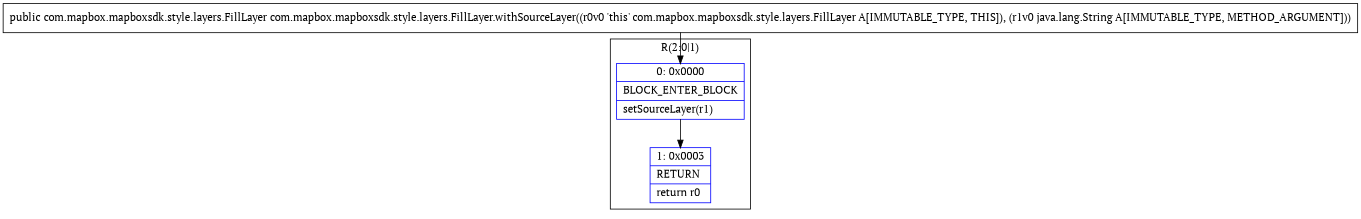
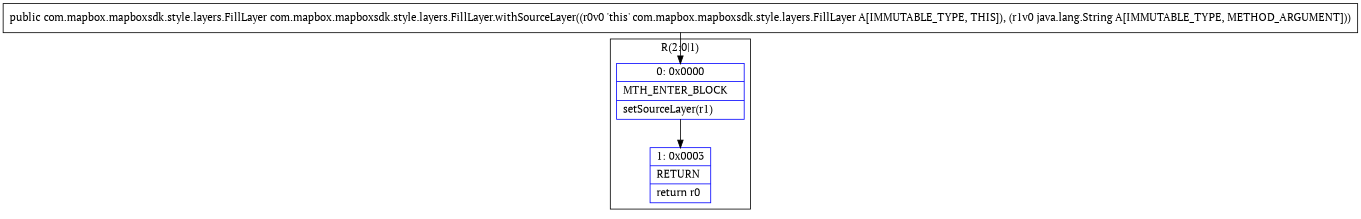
(680, 91) -> (675, 91)
